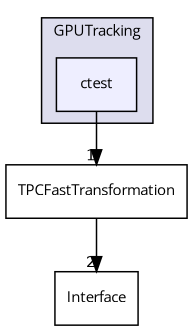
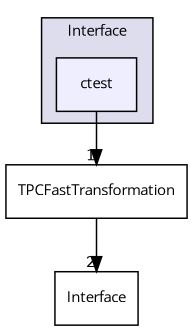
(97, 32) -> (97, 32)
